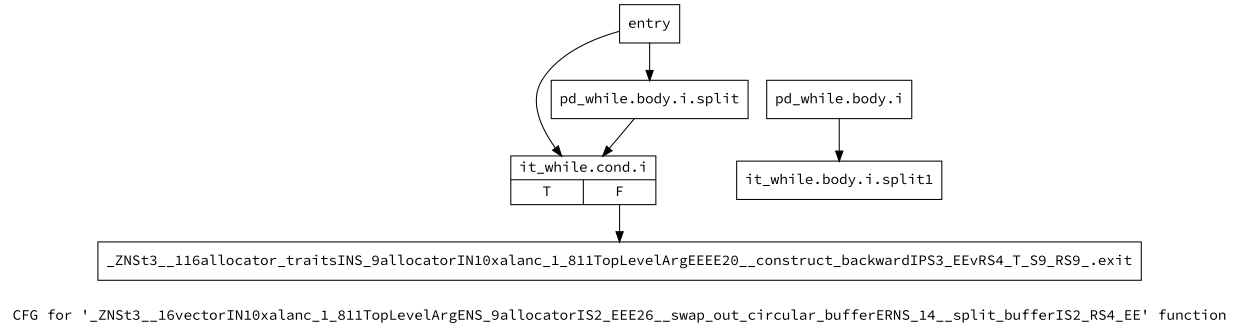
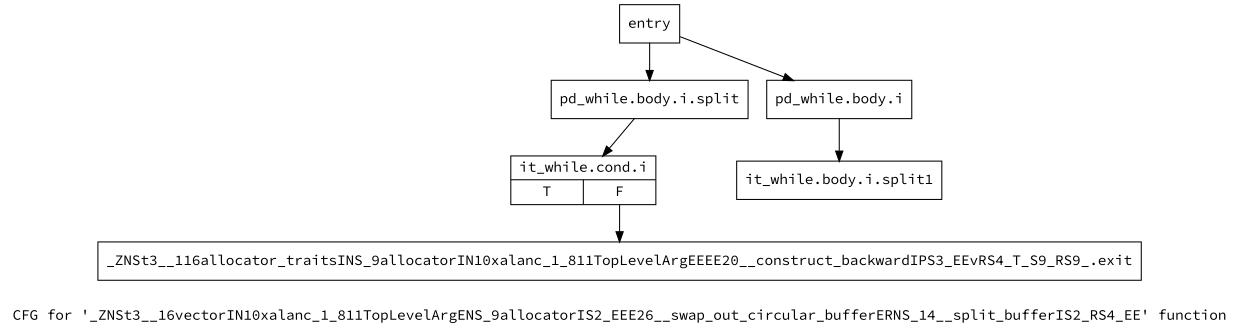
(548, 72) -> (732, 57)
